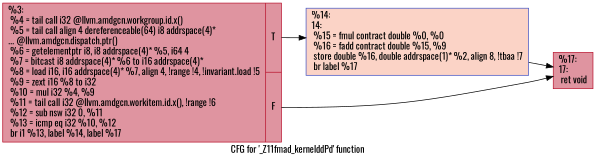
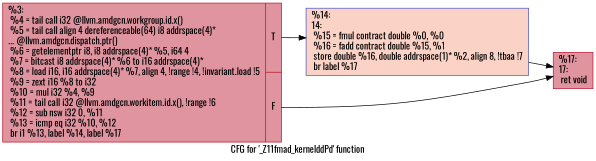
(379, 47) -> (379, 47)
